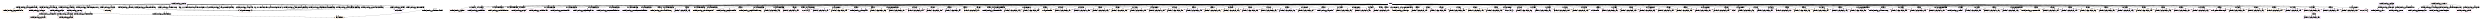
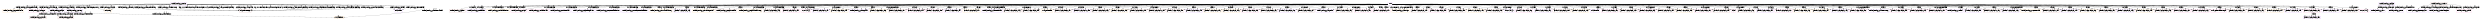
(339, 18) -> (339, 18)
